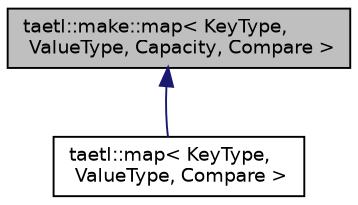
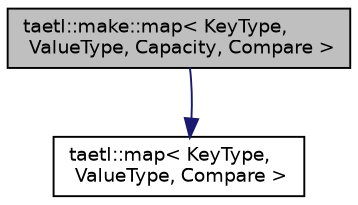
(166, 112) -> (192, 93)
